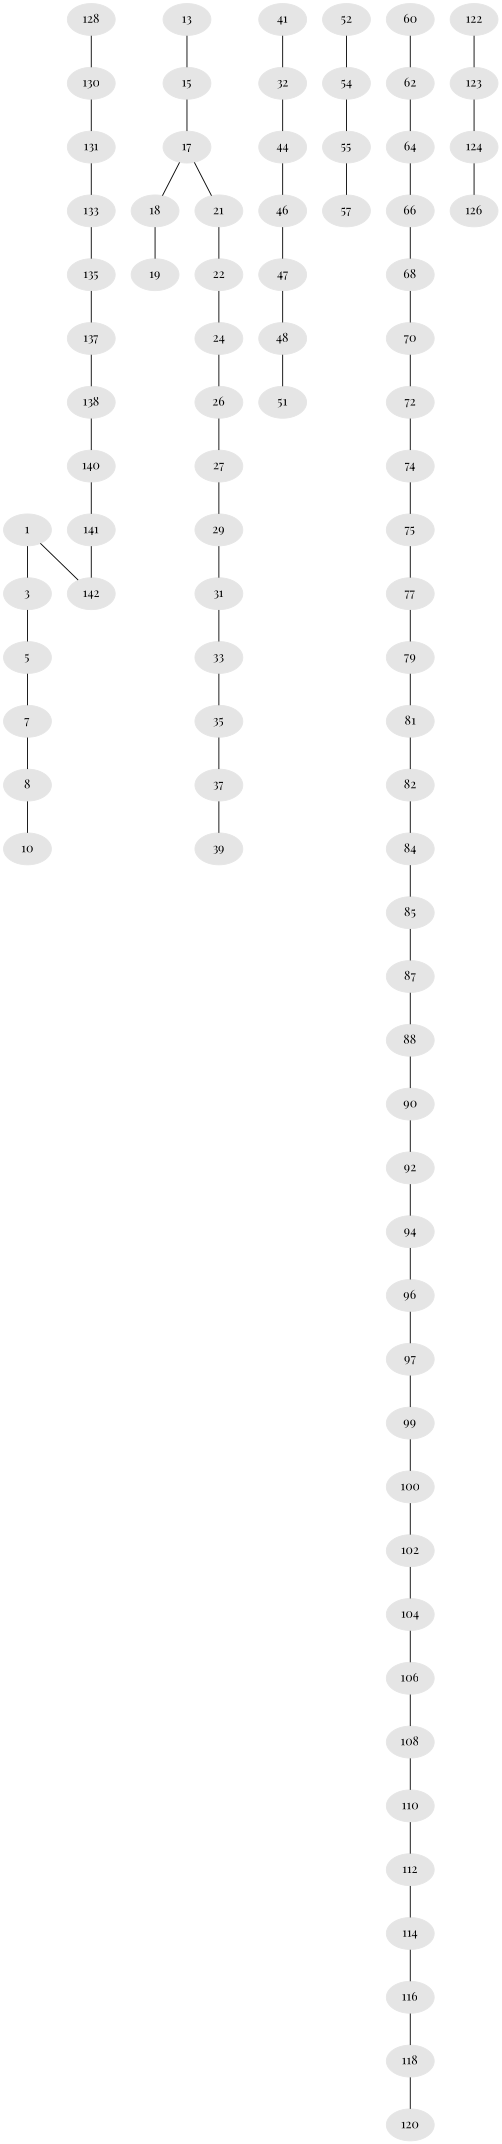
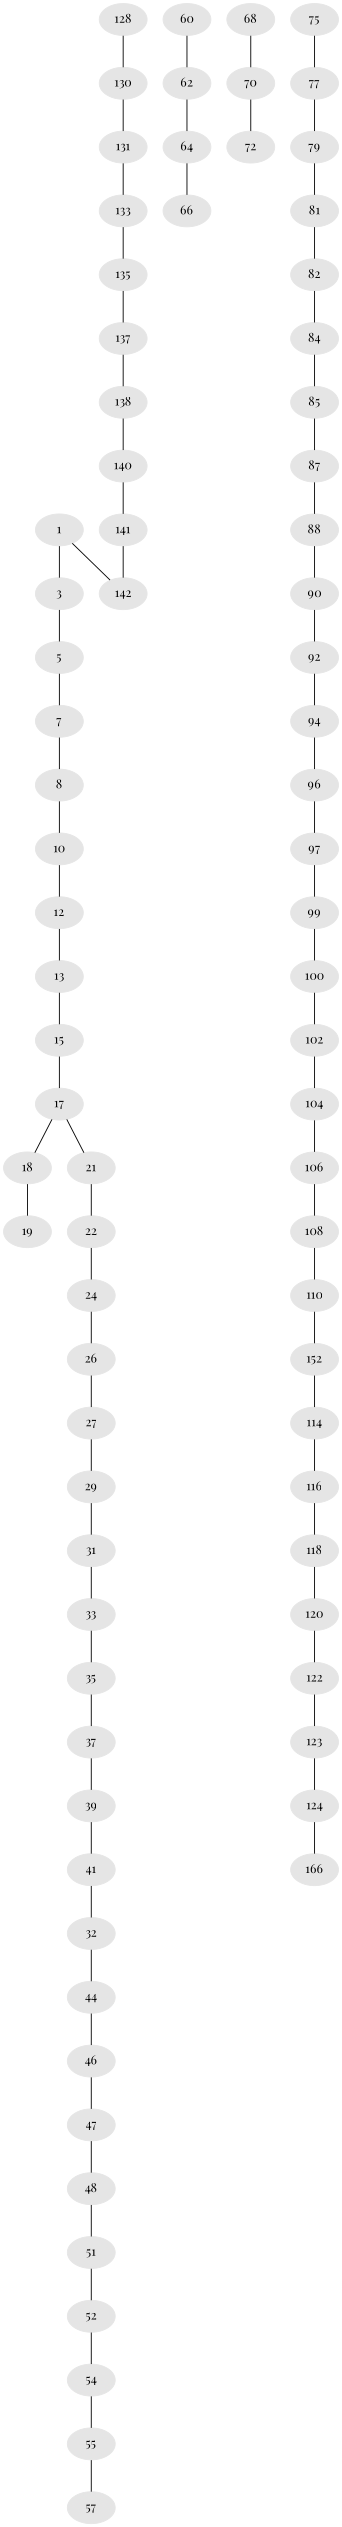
(474, 211) -> (315, 1870)
(410, 243) -> none
(410, 466) -> none
none -> (59, 913)
none -> (315, 1646)
none -> (91, 1838)
(410, 1870) -> (315, 1359)
none -> (91, 2284)
